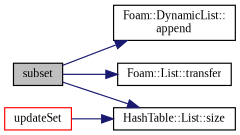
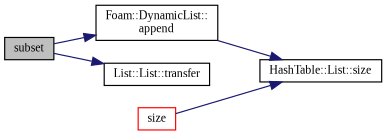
(174, 74) -> (157, 74)
(95, 93) -> (244, 48)
(38, 119) -> (157, 119)
